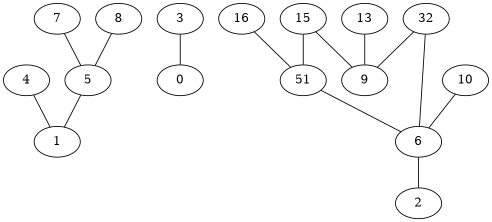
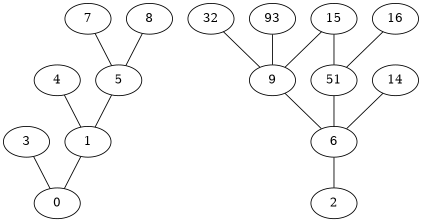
(365, 19) -> (272, 19)
(422, 80) -> (303, 111)
(466, 80) -> (395, 80)
none -> (73, 173)
